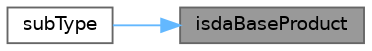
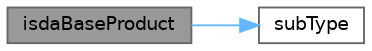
(137, 25) -> (216, 25)
